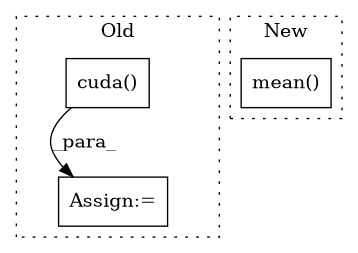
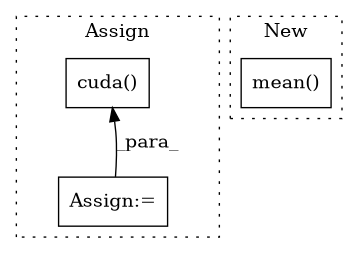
(118, 32) -> (118, 32)
(51, 136) -> (117, 149)
